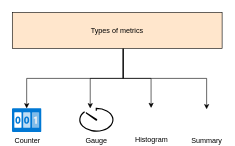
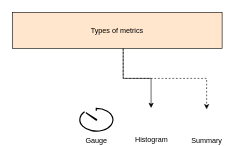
(57, 78) -> none
(194, 78) -> (194, 78)
(90, 102) -> none
(27, 120) -> none
